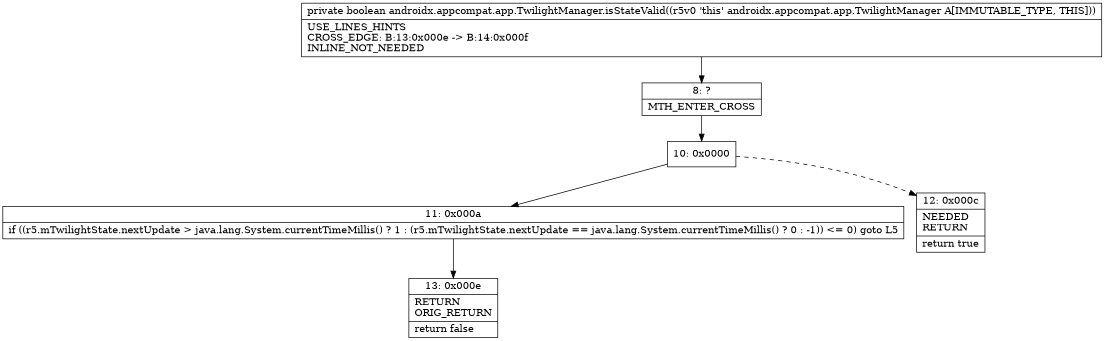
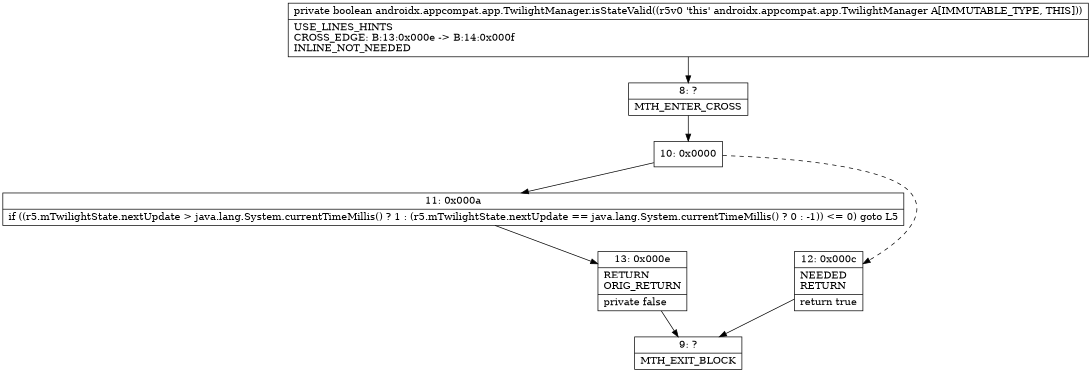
(444, 329) -> (635, 302)
none -> (688, 353)
